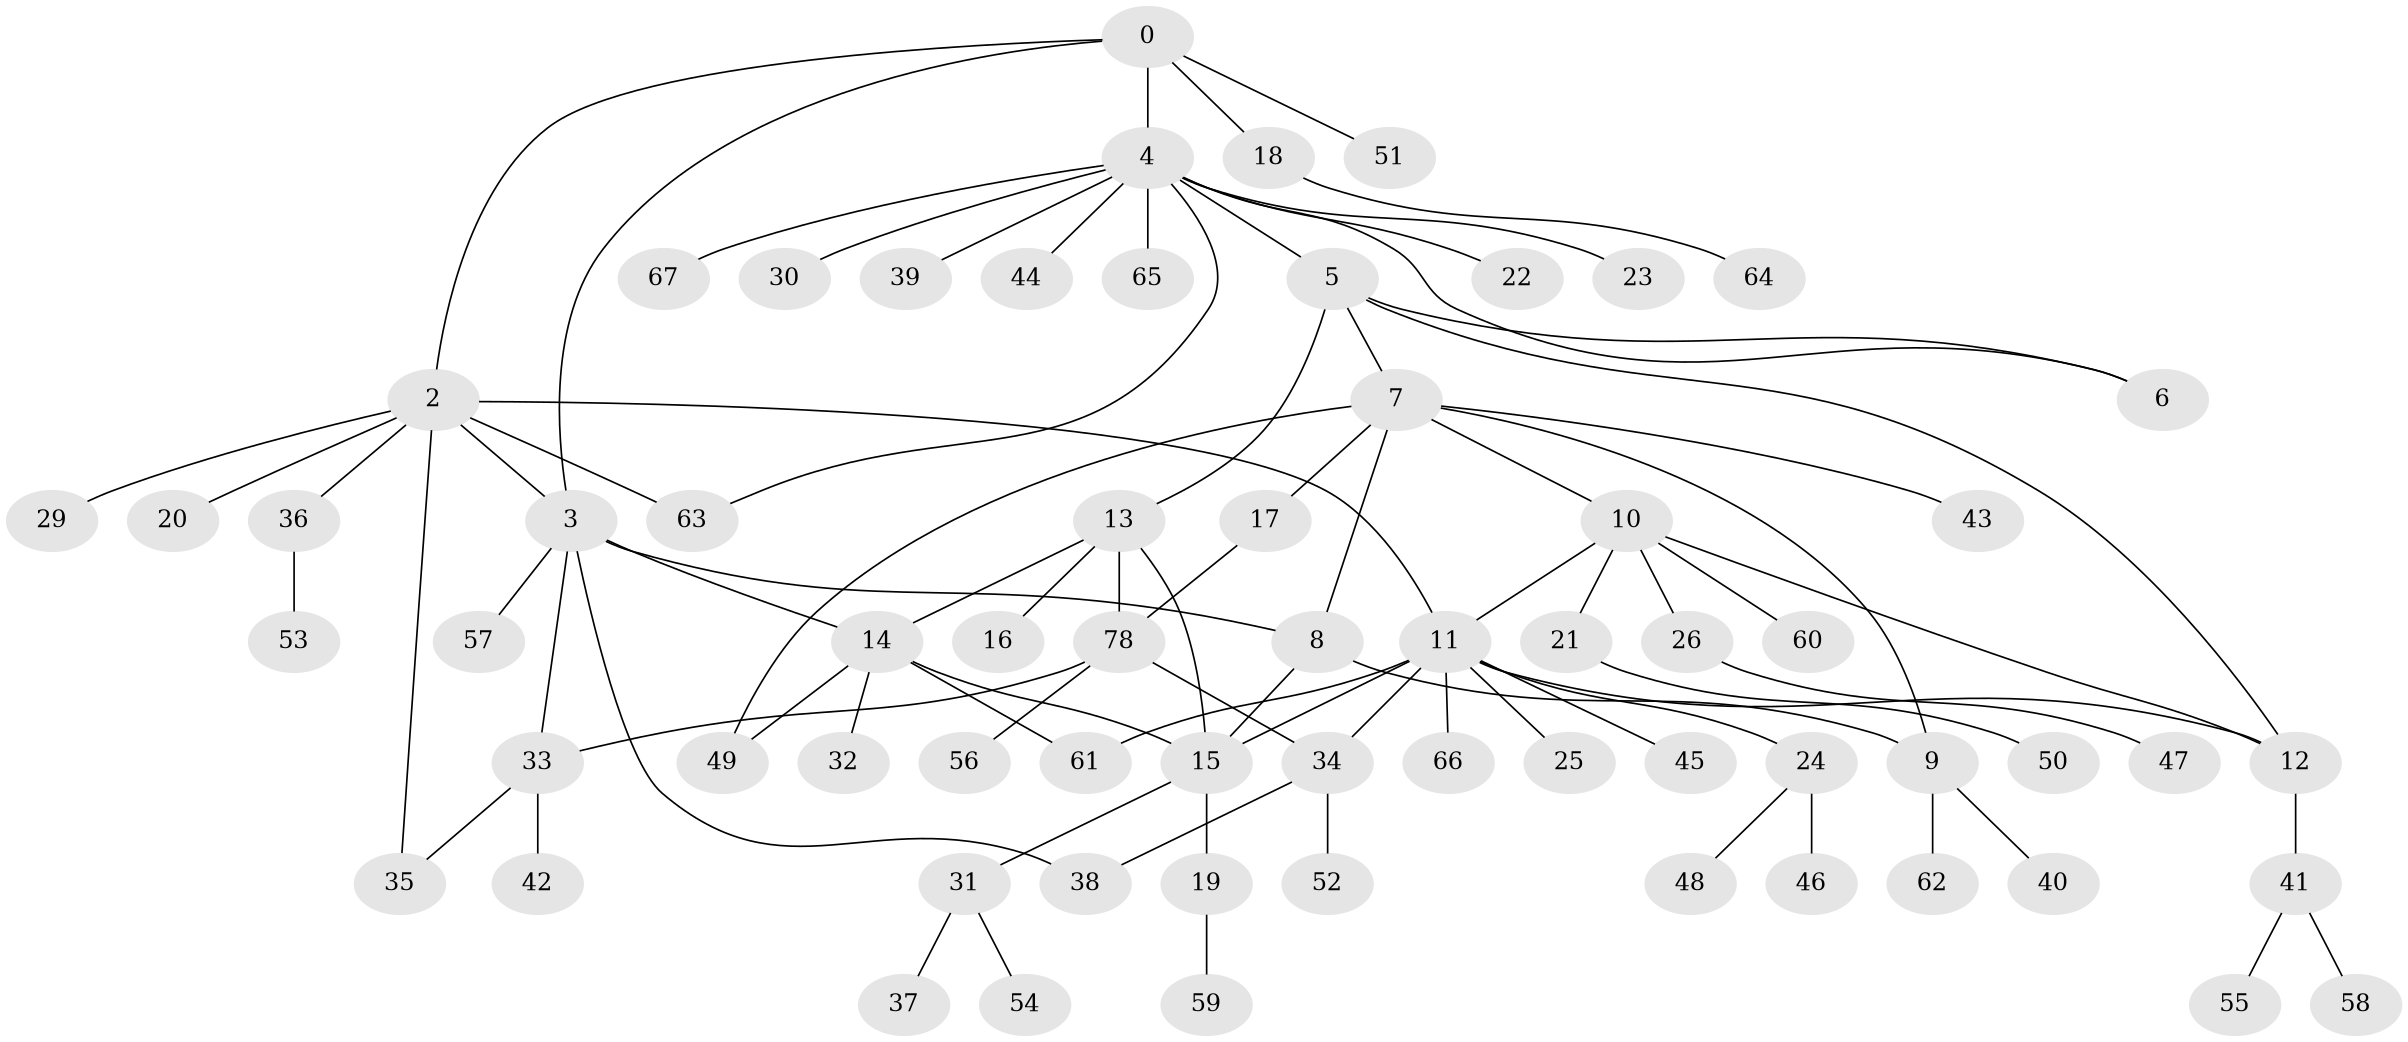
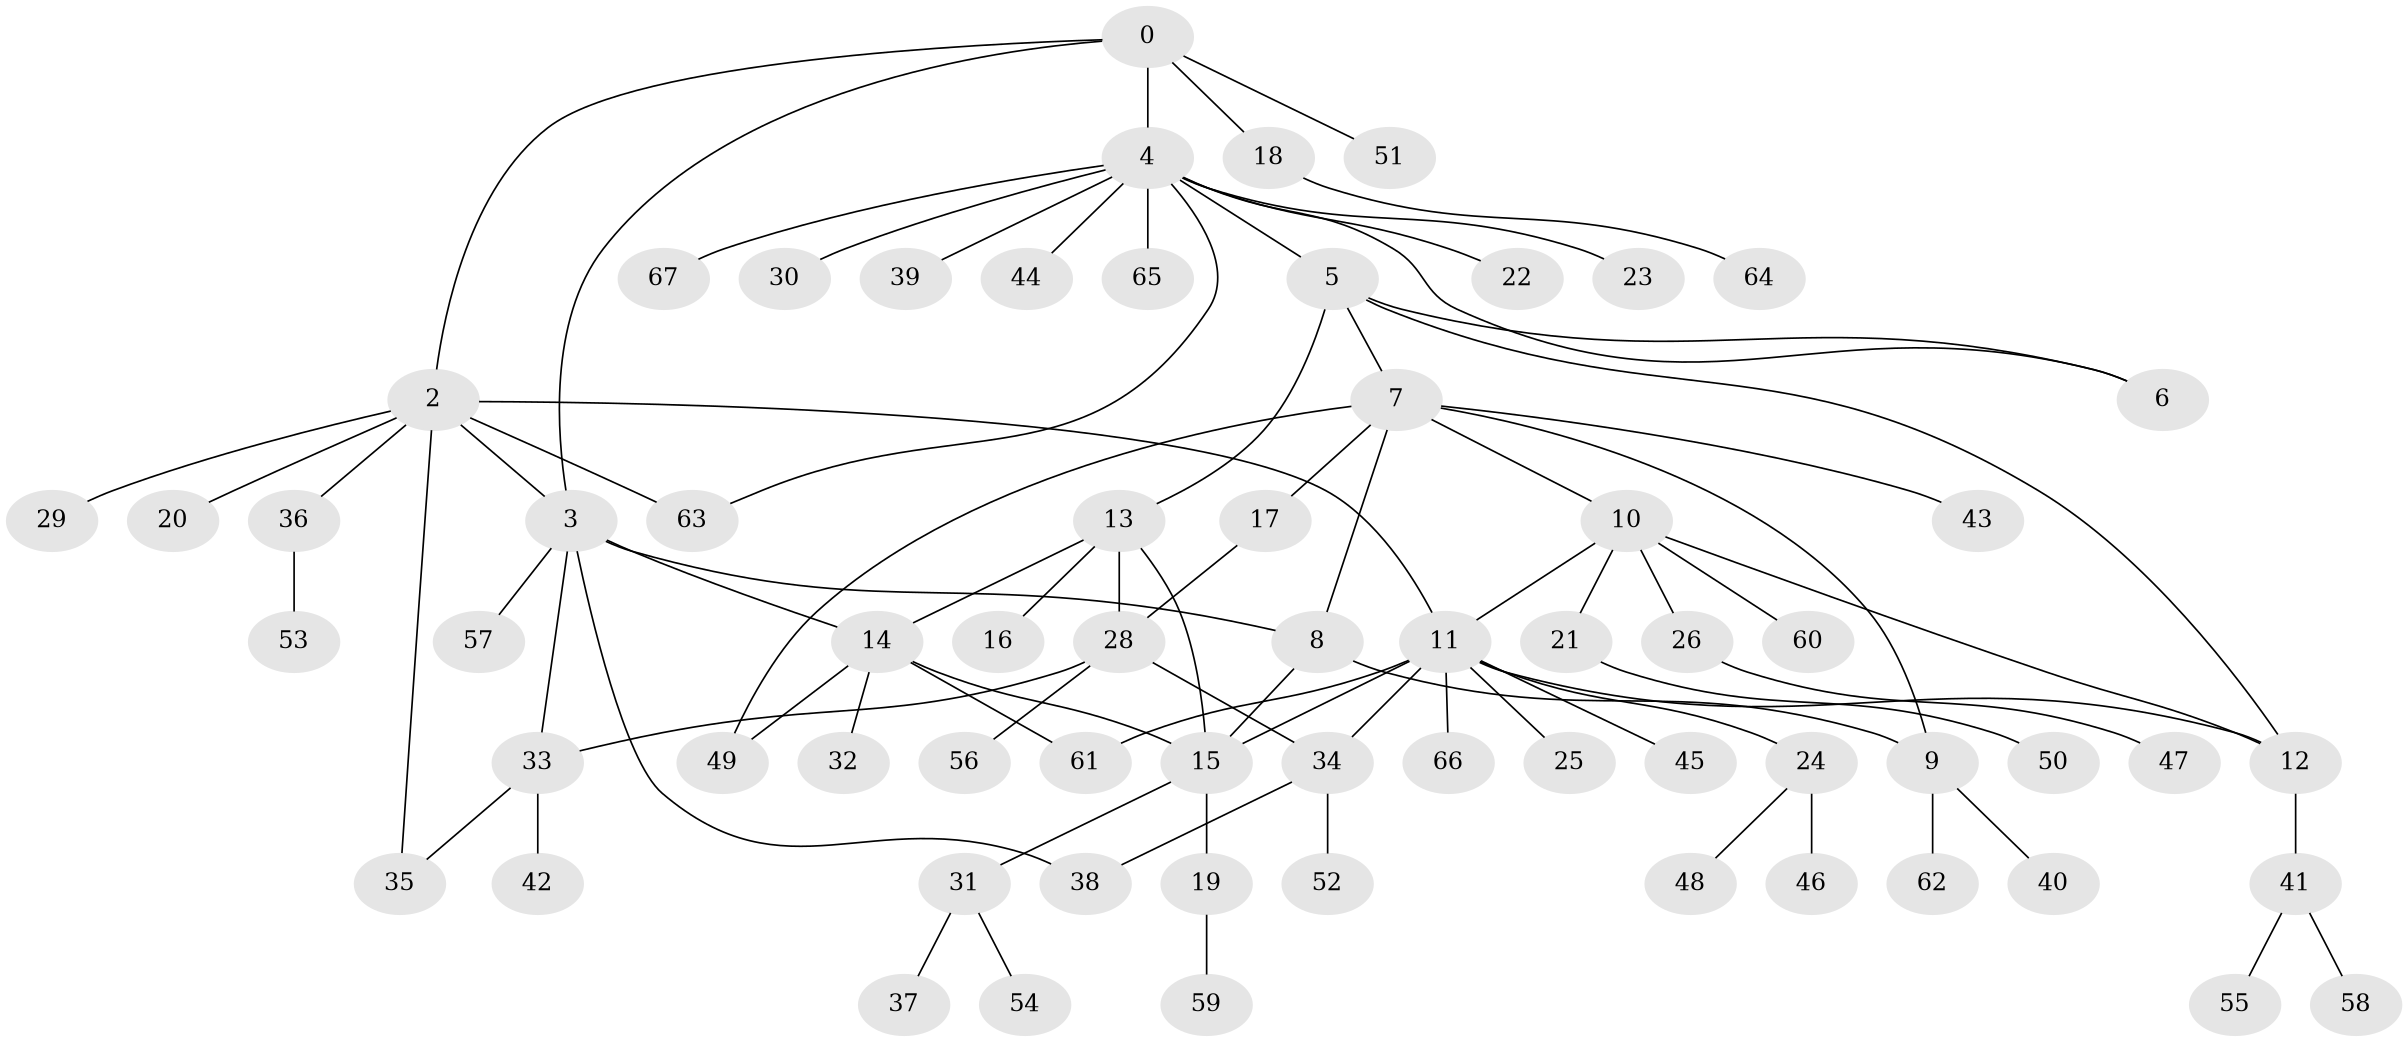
(1119, 642) -> (1119, 642)
